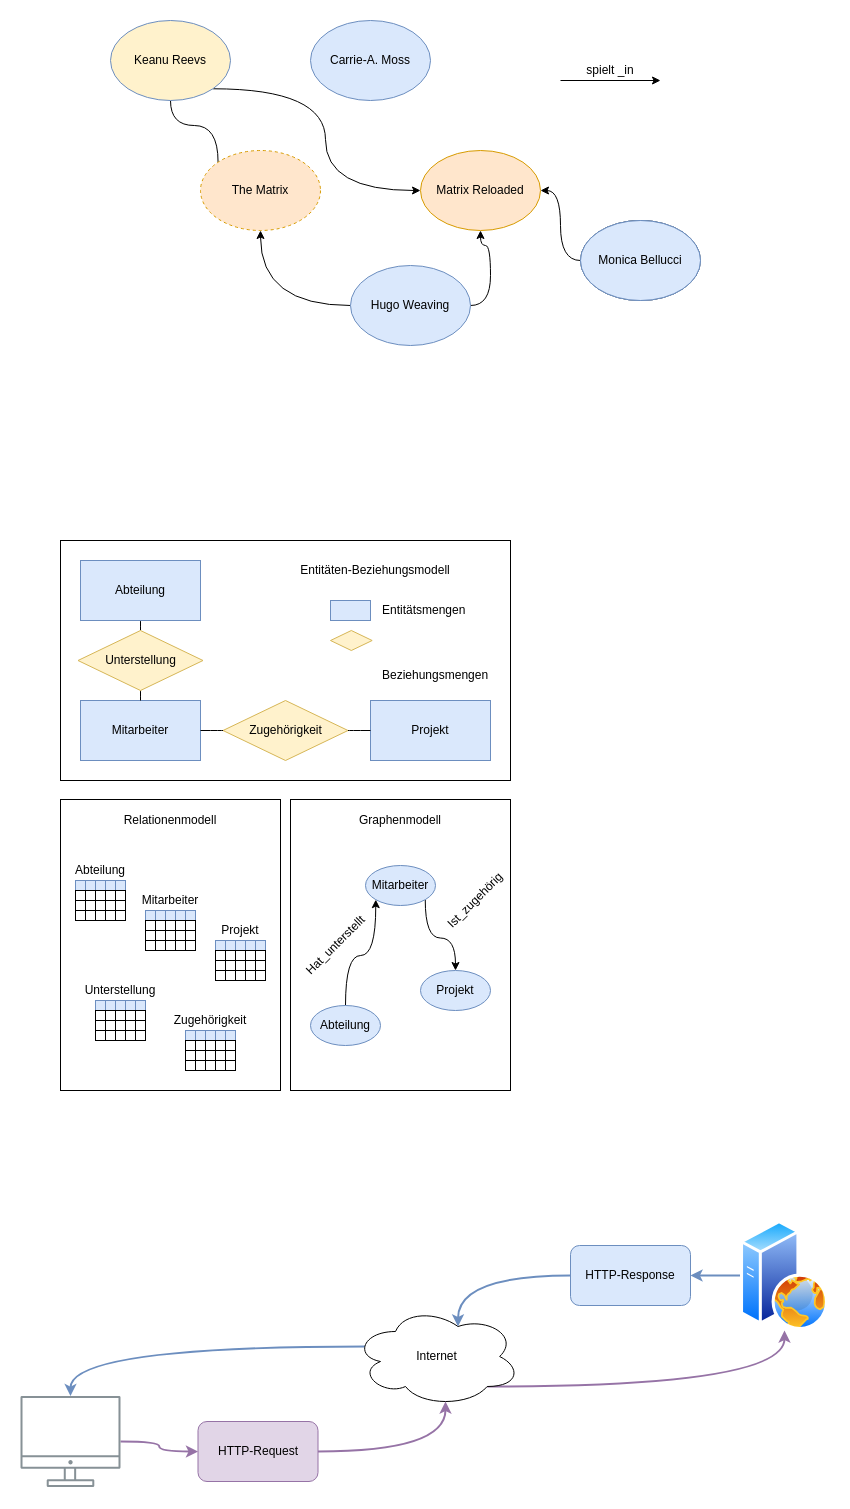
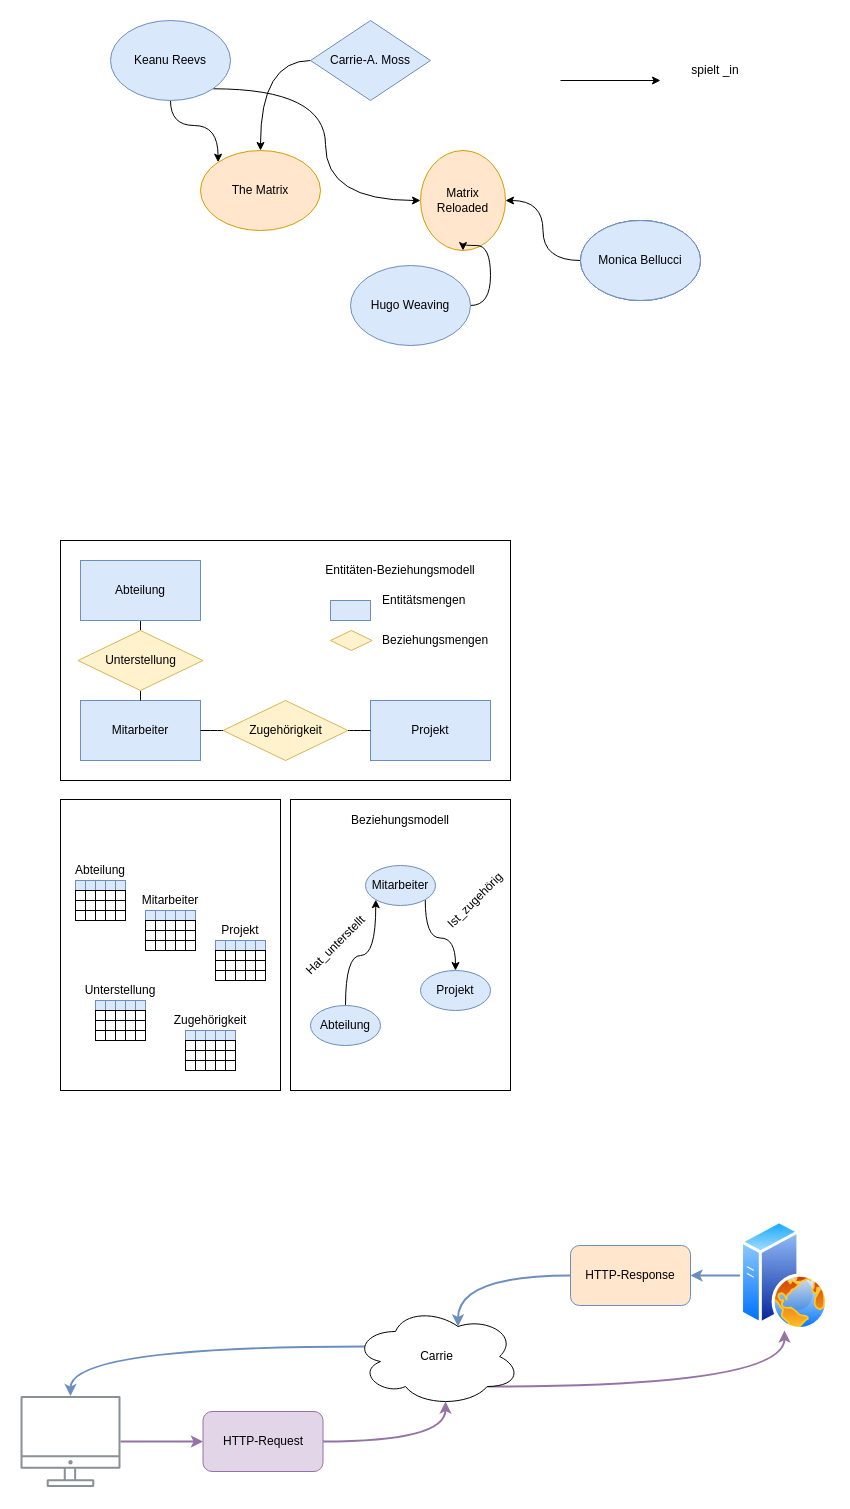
(171, 61) -> (171, 61)
(371, 61) -> (371, 61)
(611, 71) -> (716, 71)
none -> (269, 91)
(215, 142) -> (216, 139)
(261, 191) -> (261, 191)
(481, 191) -> (463, 201)
(288, 292) -> none
(376, 571) -> (401, 571)
(426, 611) -> (426, 601)
(441, 676) -> (441, 641)
(171, 821) -> none
(401, 821) -> (401, 821)
(631, 1276) -> (631, 1276)
(437, 1357) -> (437, 1357)
(258, 1452) -> (263, 1442)
